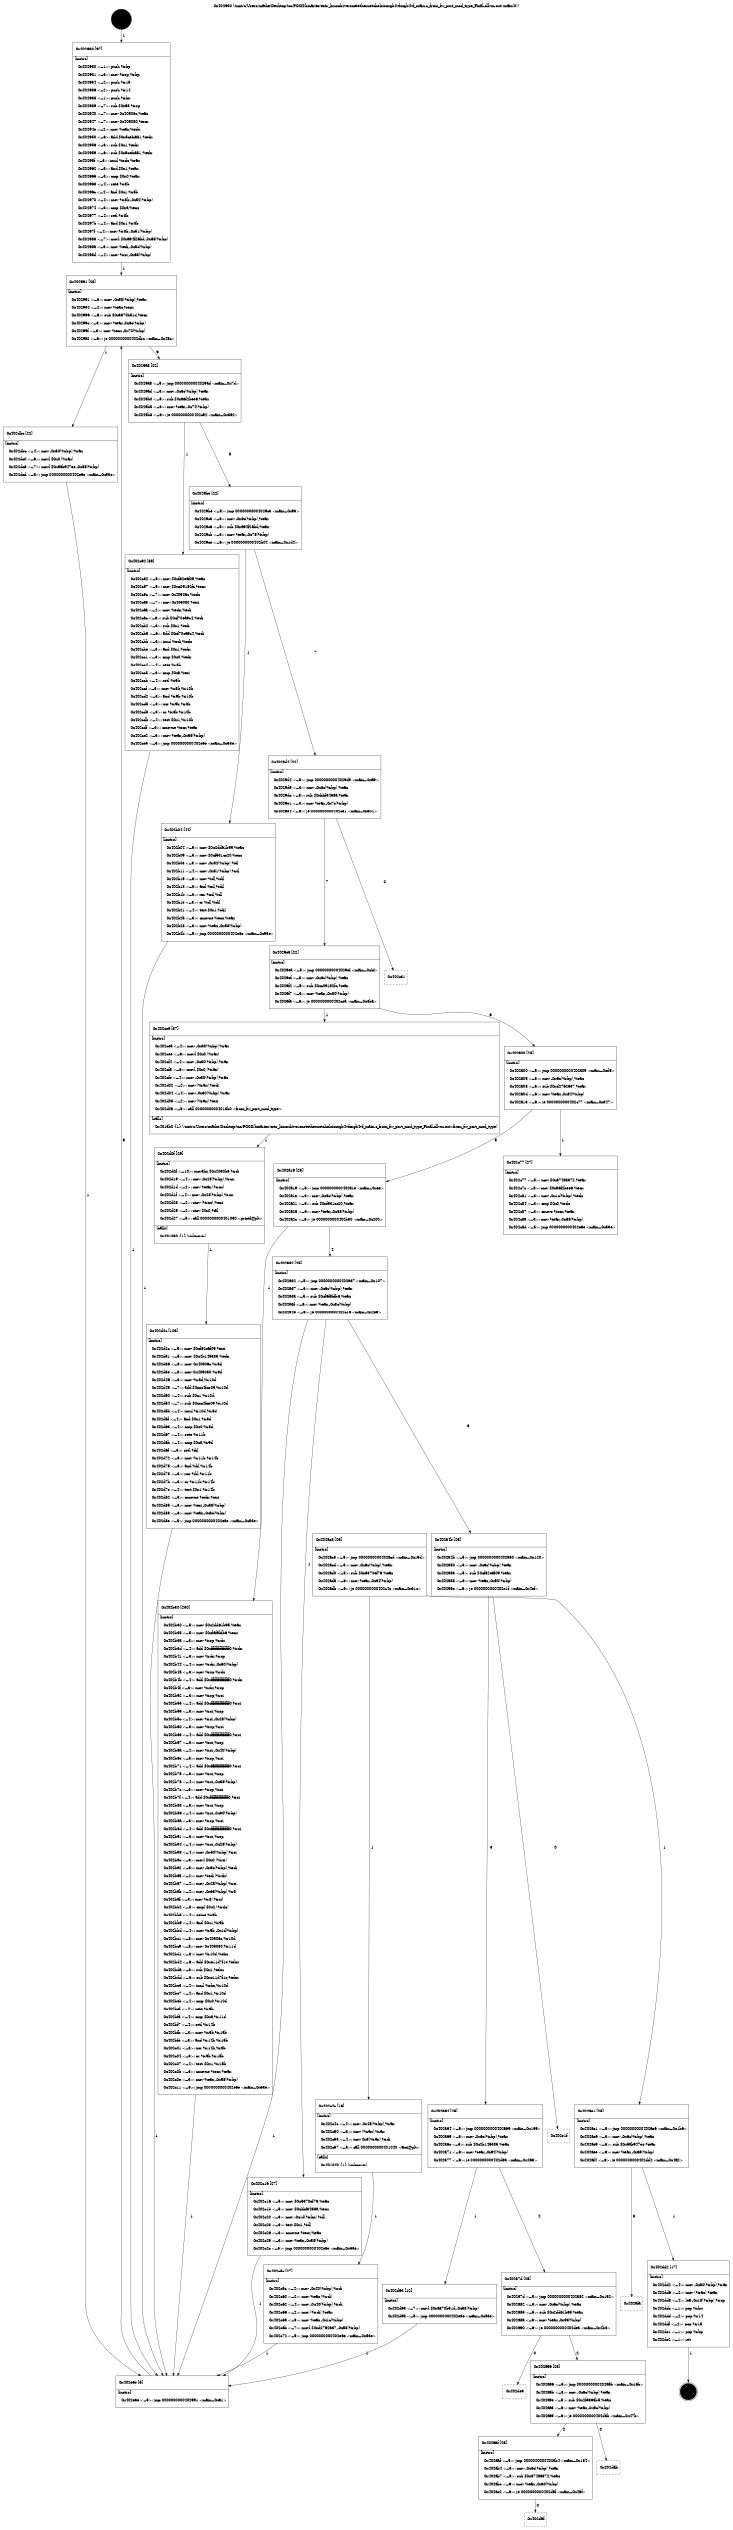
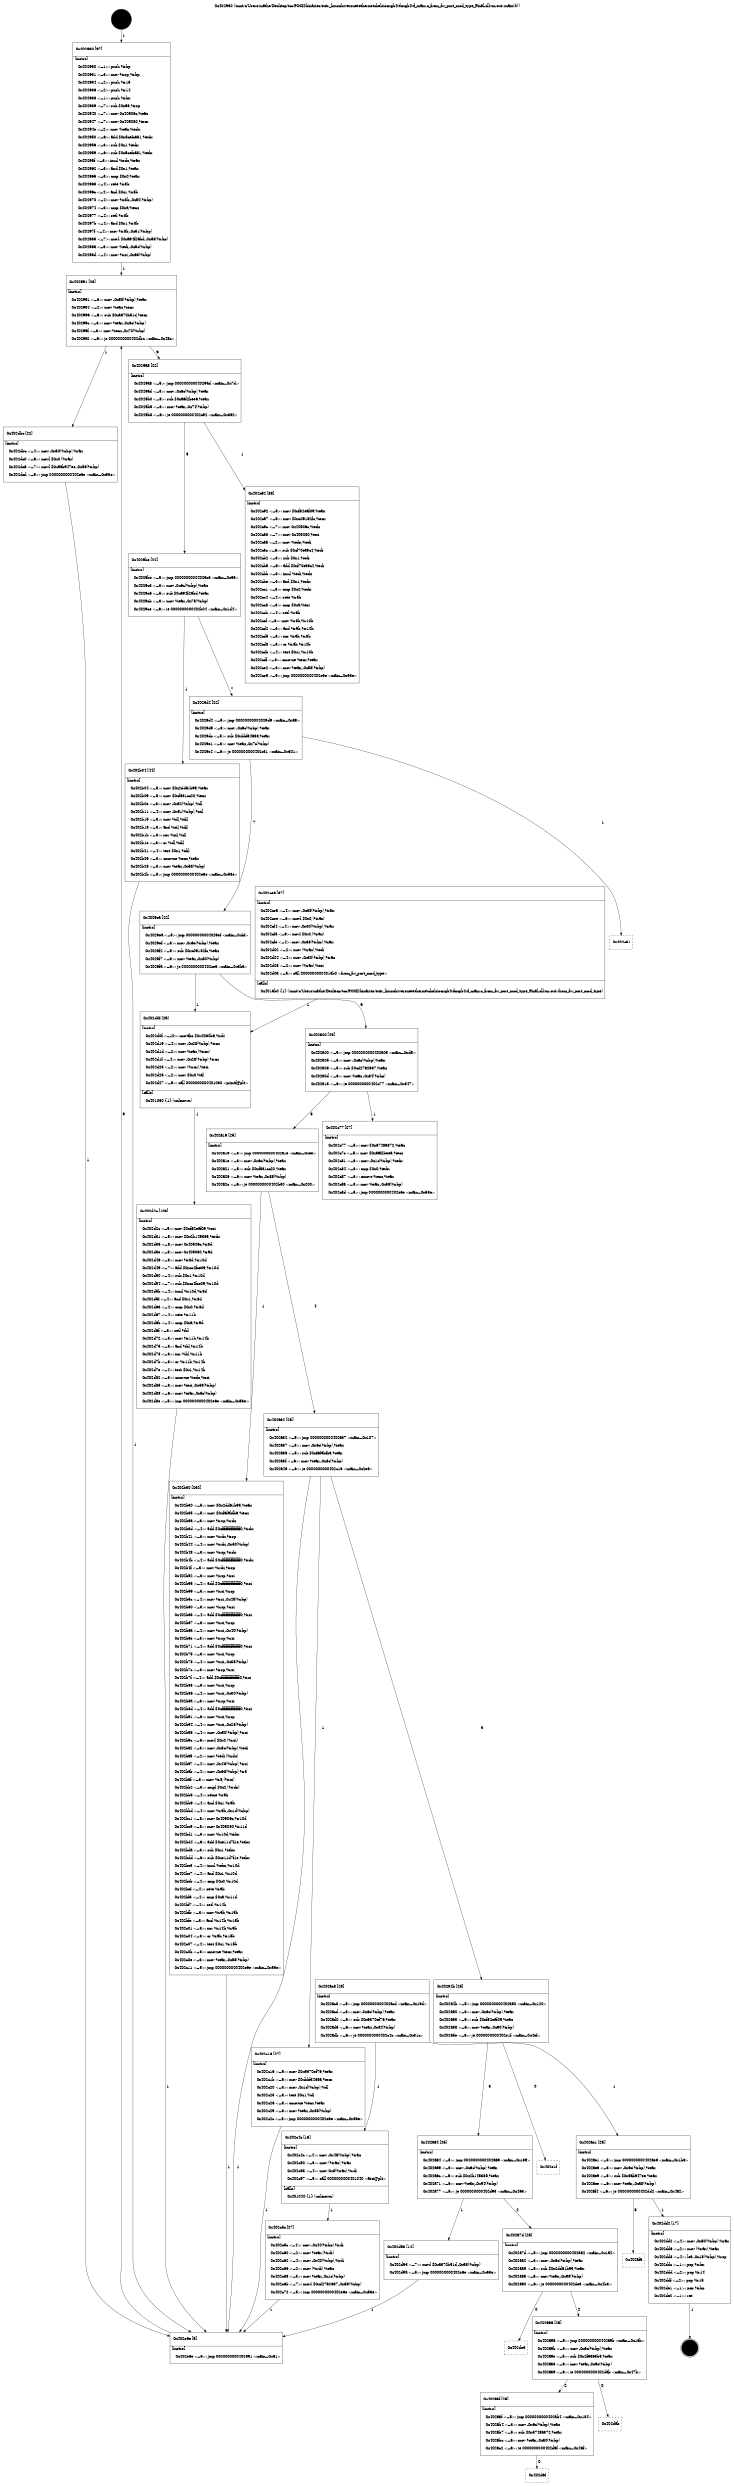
(384, 882) -> (602, 823)
(325, 1014) -> (195, 992)
(131, 1565) -> none
